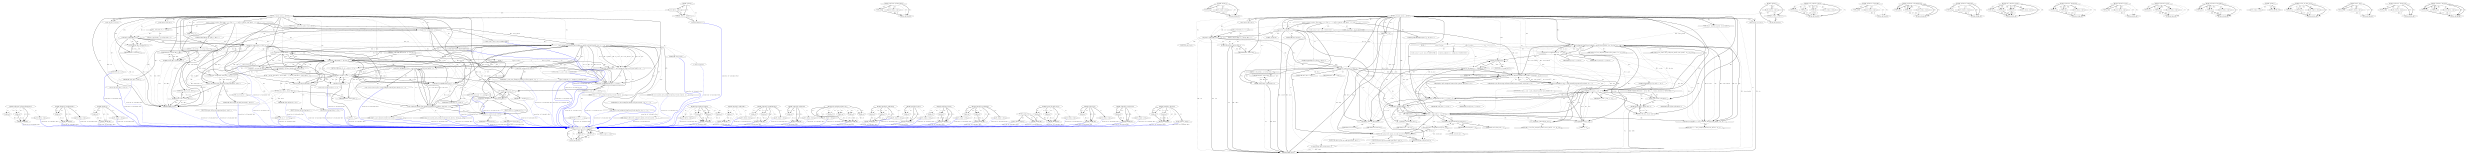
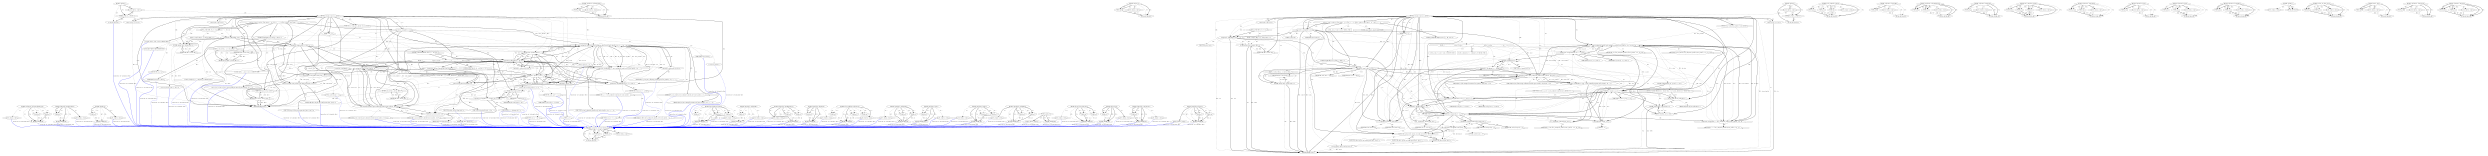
(862, 114) -> none
